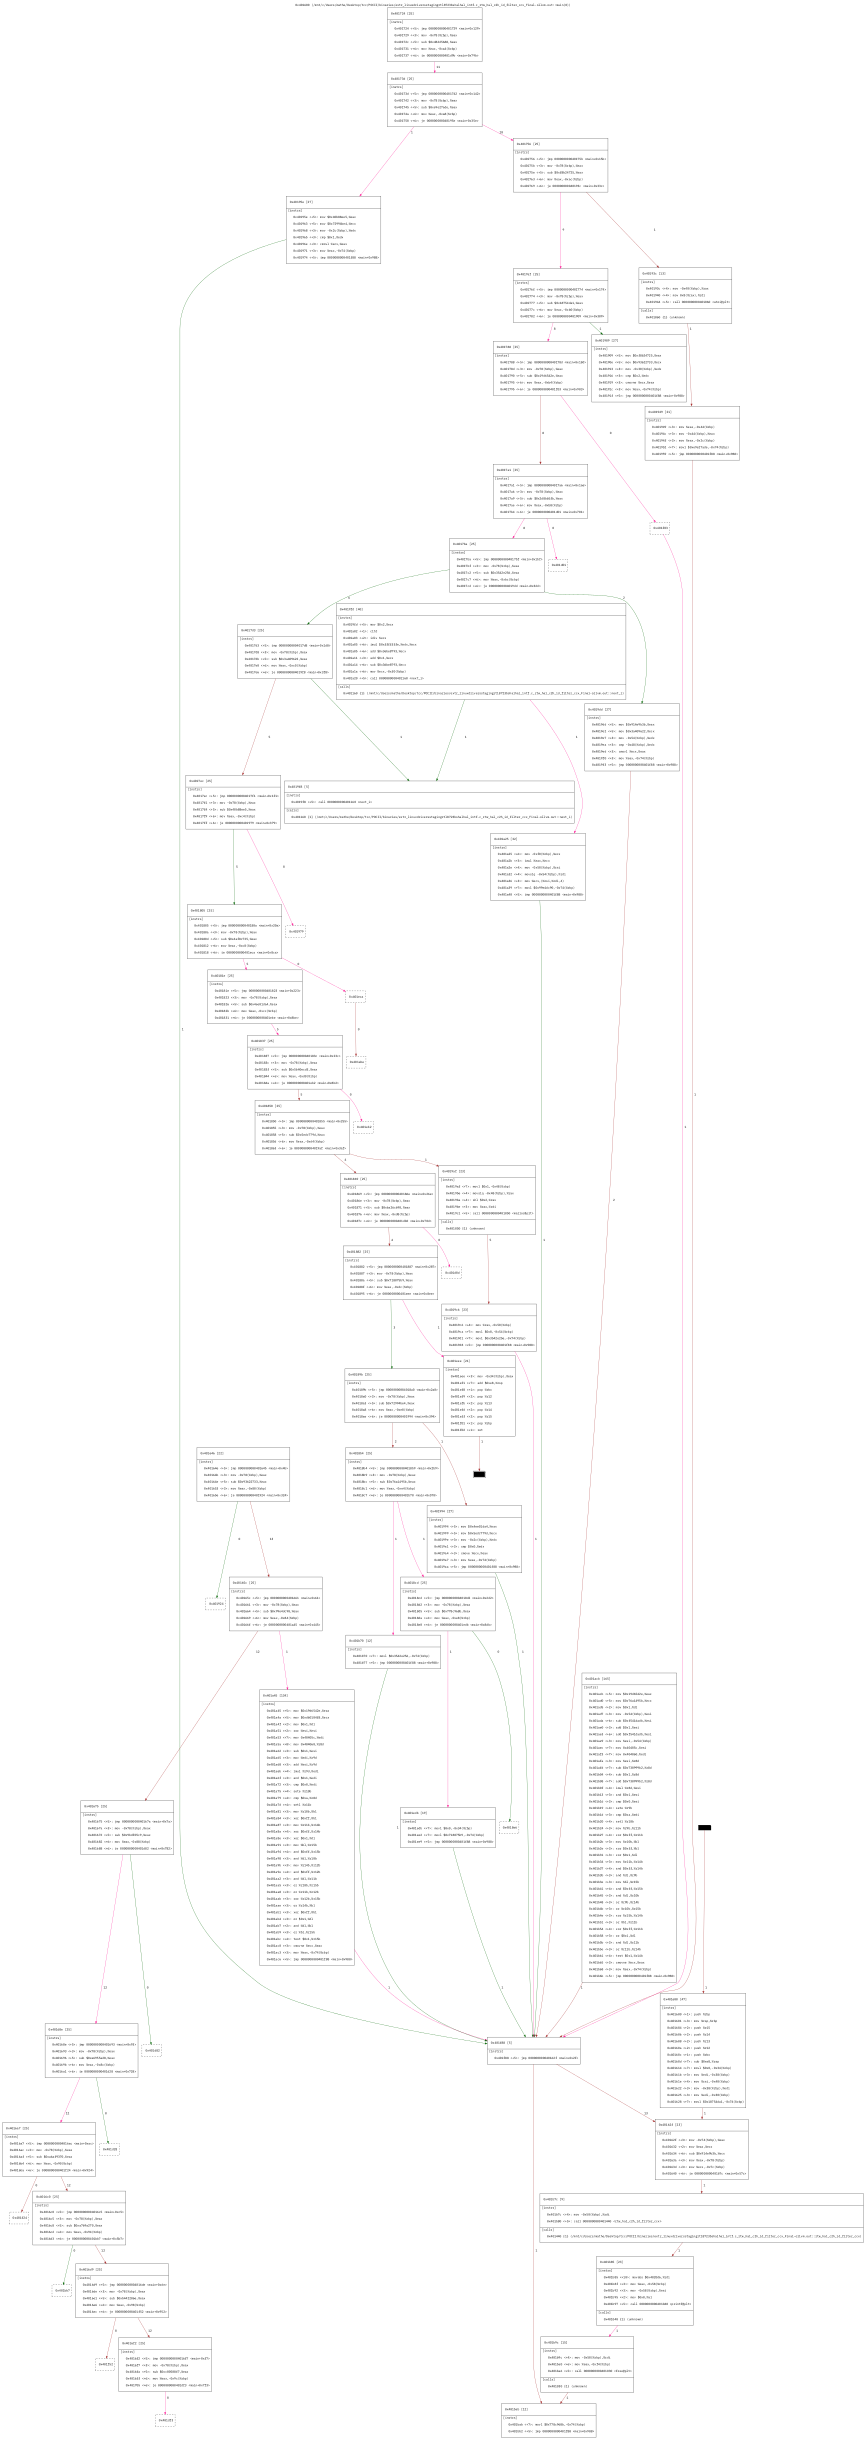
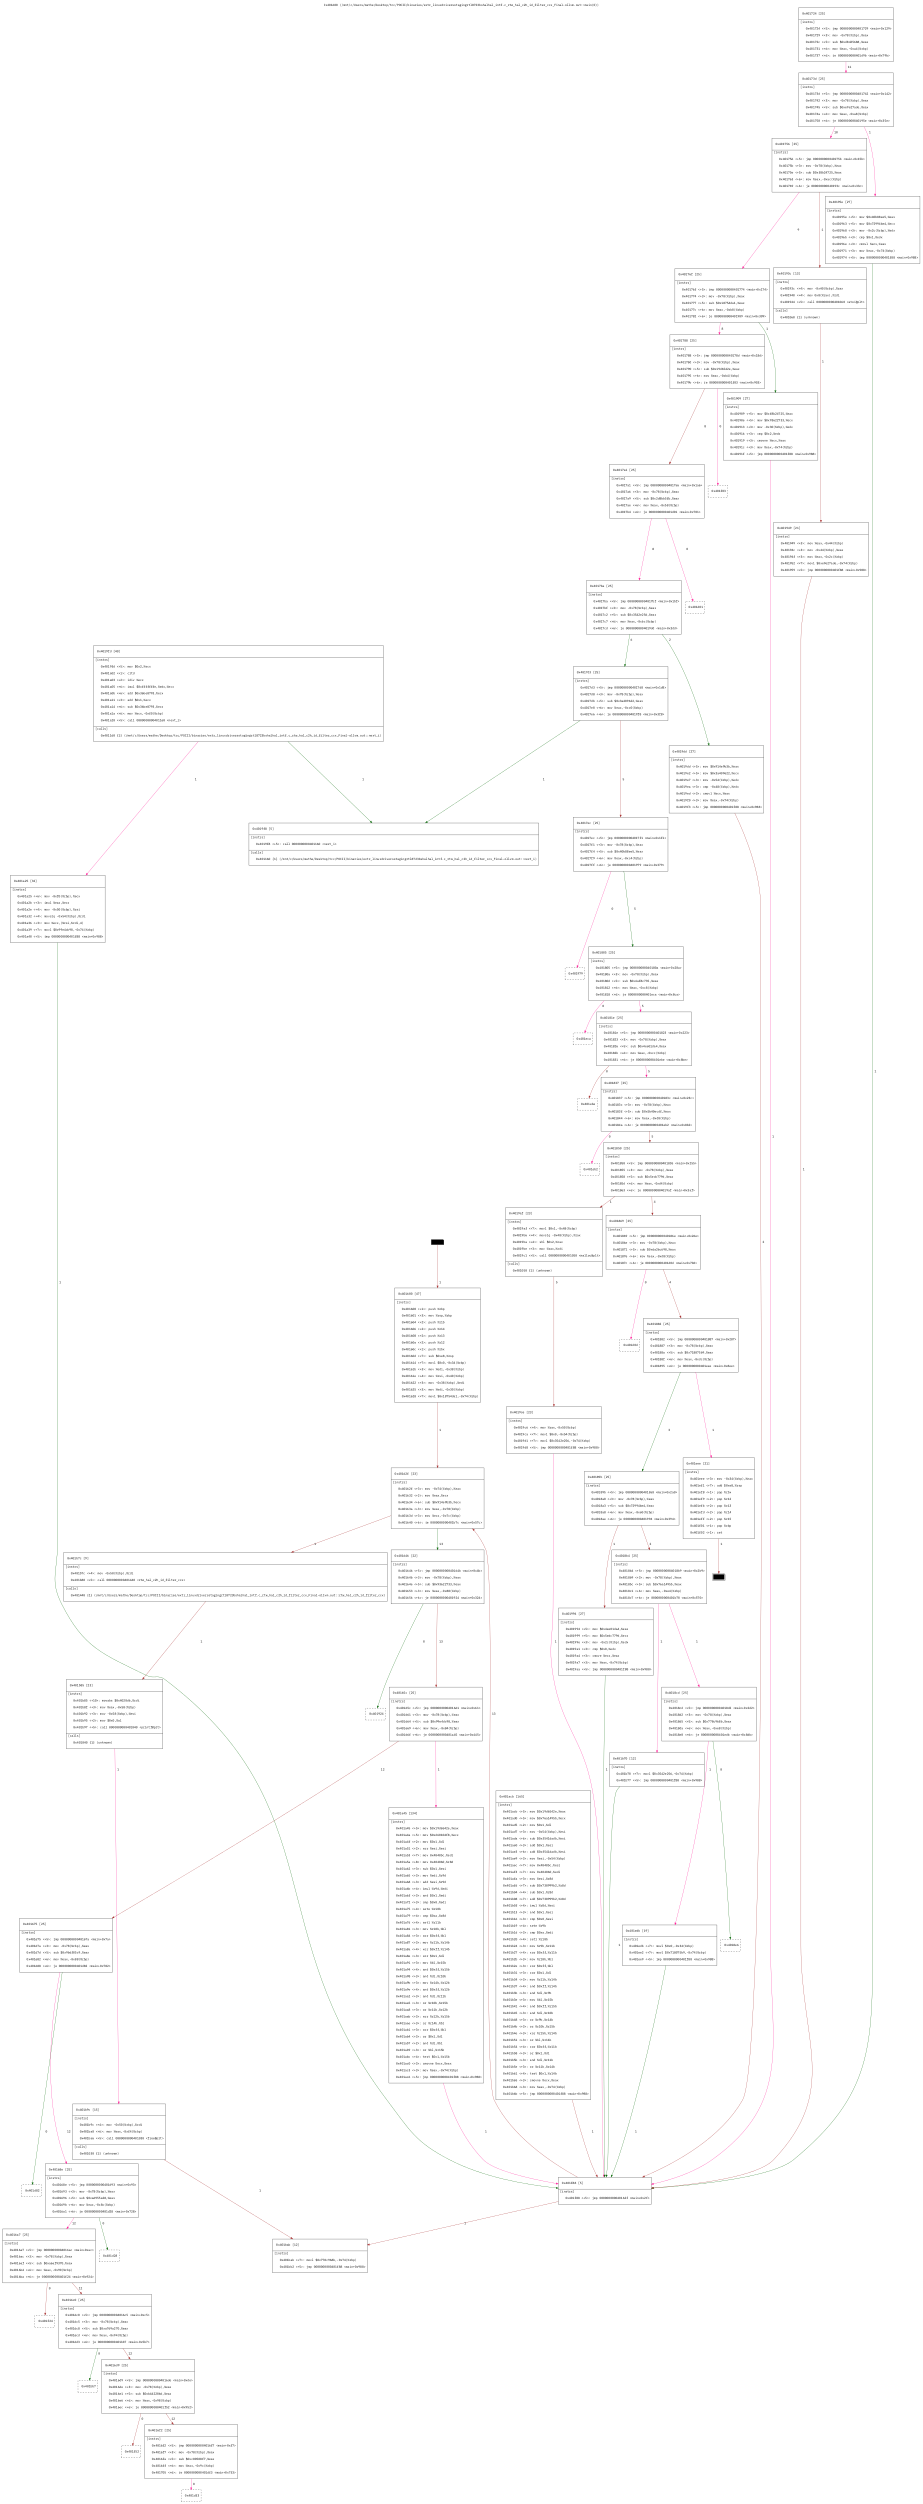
(356, 1028) -> (597, 1080)
(683, 1320) -> (771, 1352)
none -> (438, 1538)
